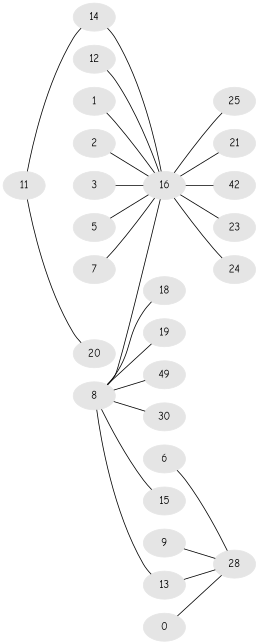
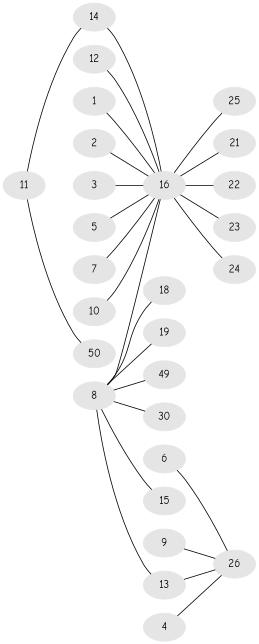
(235, 185) -> (235, 185)
none -> (94, 312)
(94, 354) -> (94, 354)
(235, 564) -> (235, 564)
(164, 627) -> (164, 627)
